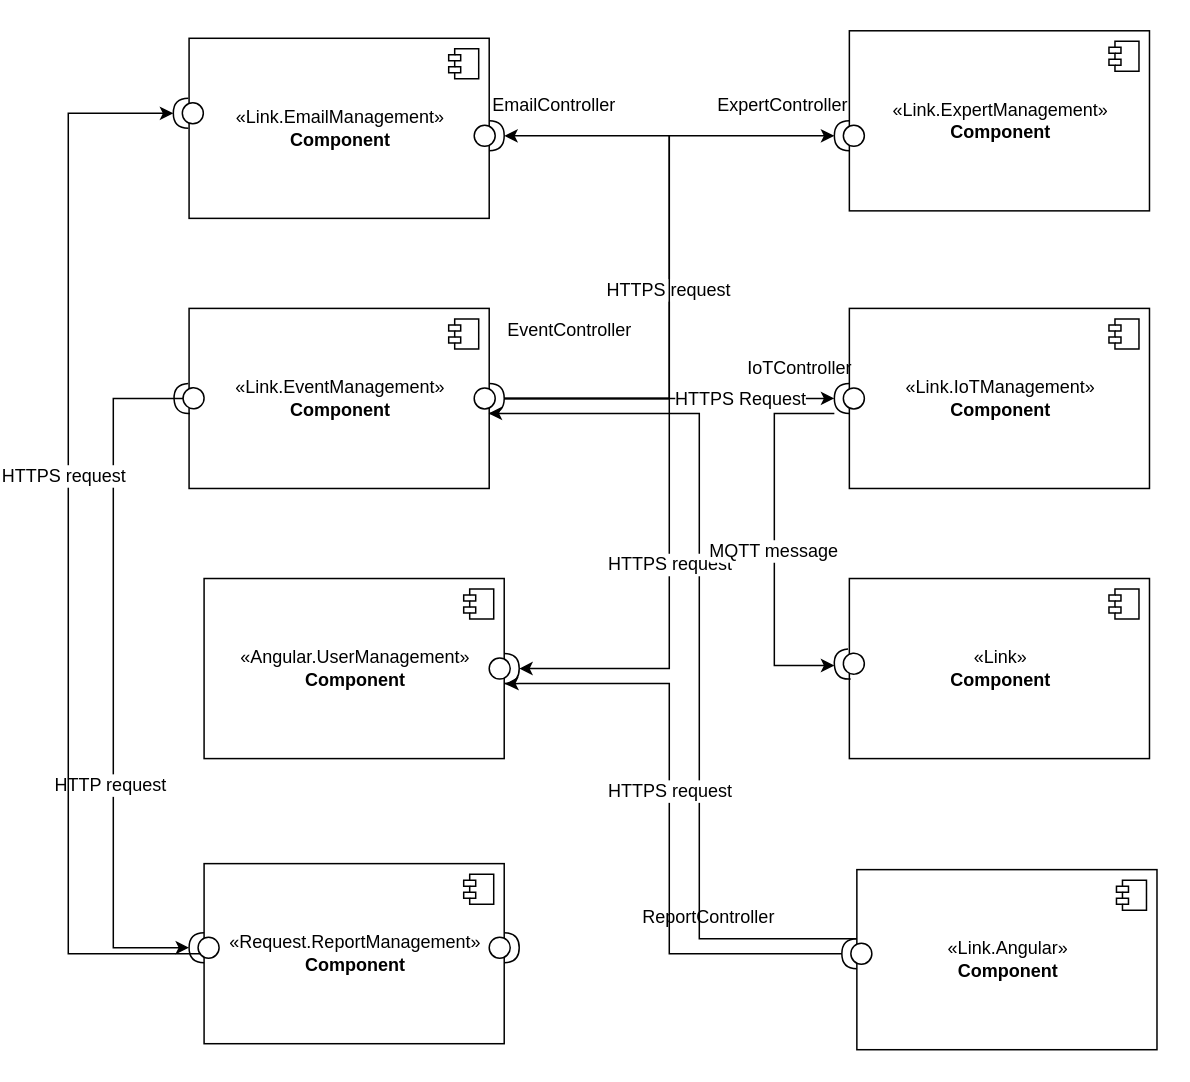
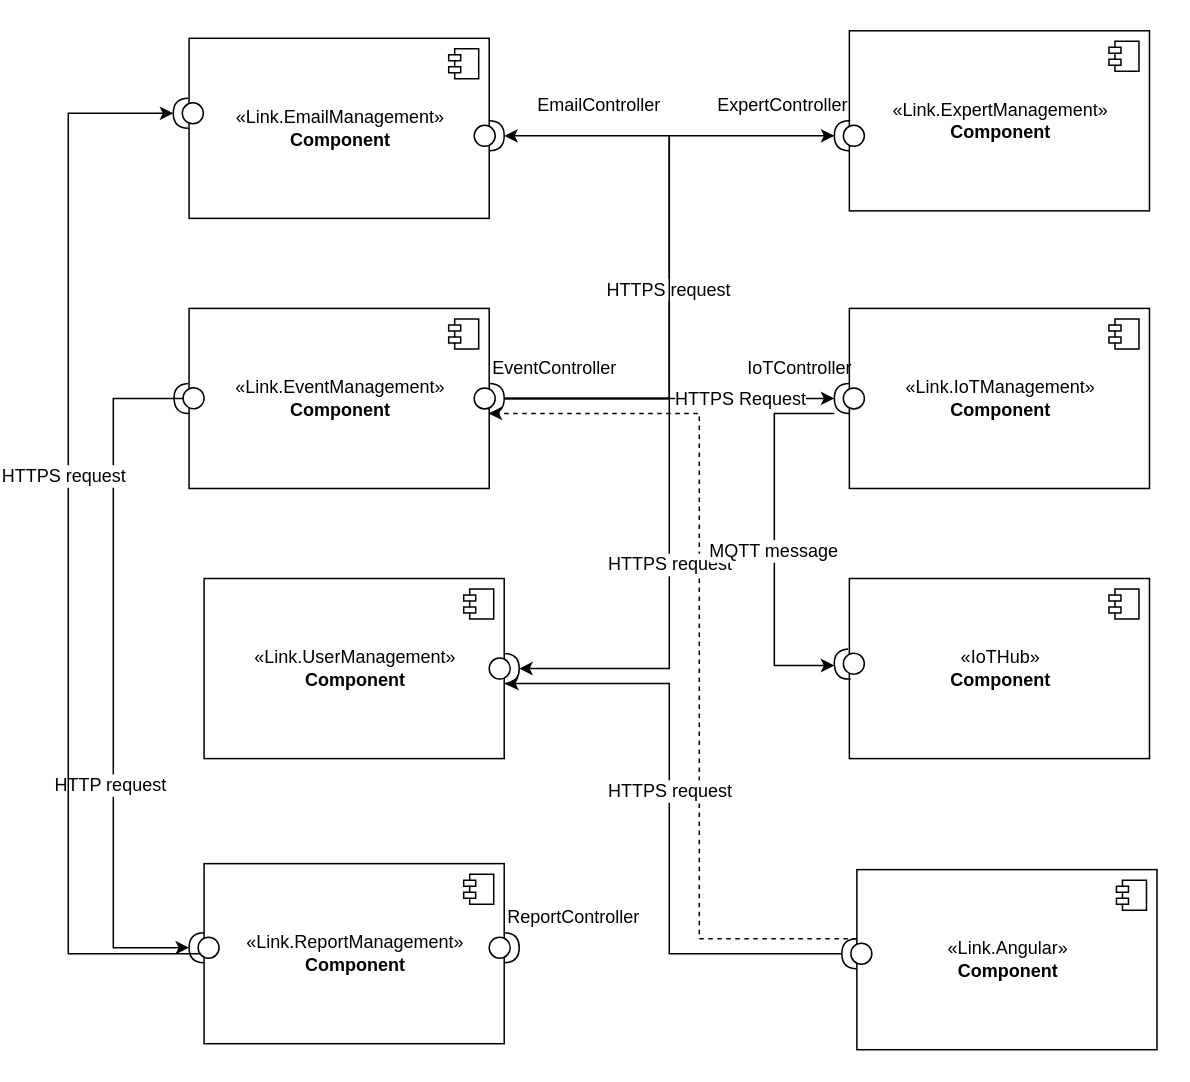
(564, 106) -> (609, 106)
(579, 331) -> (564, 368)
(667, 413) -> (667, 413)
(356, 668) -> (356, 668)
(1001, 668) -> (1001, 668)
(714, 917) -> (579, 917)
(356, 953) -> (356, 953)
